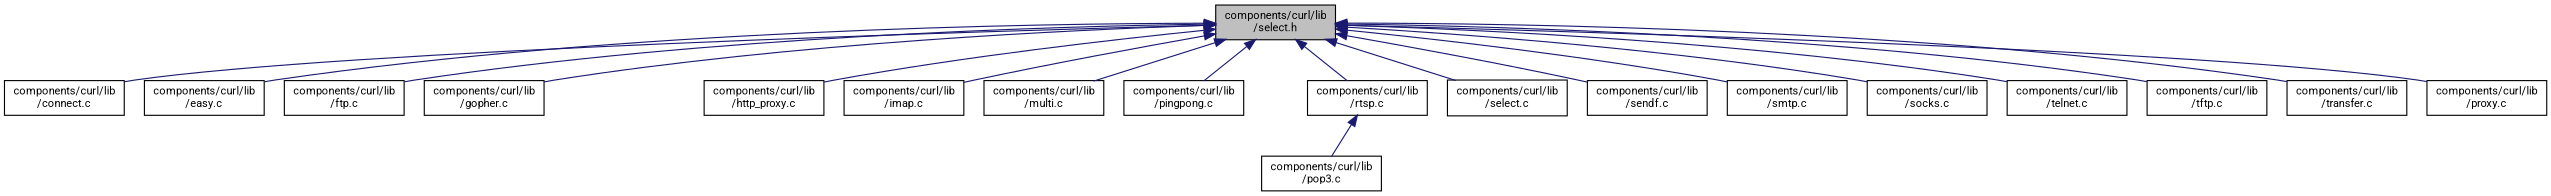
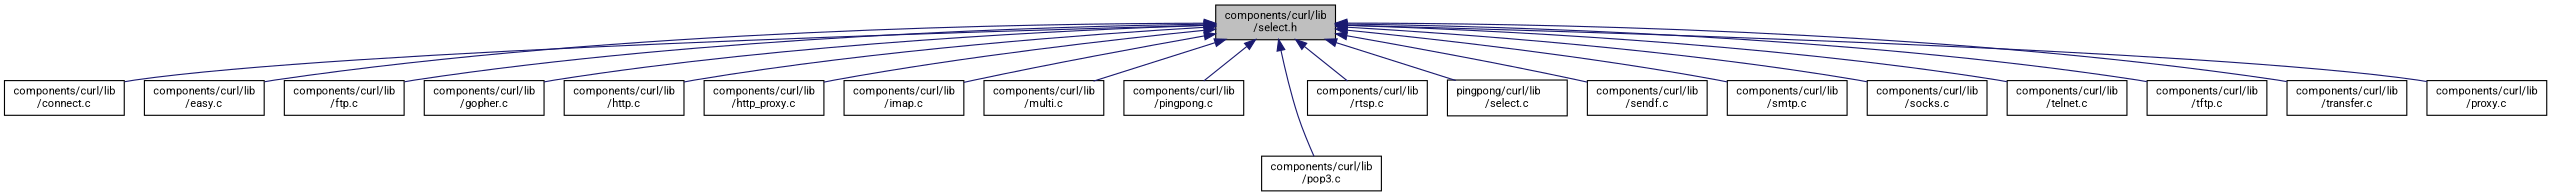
none -> (624, 98)
(1507, 98) -> (1507, 98)
(1341, 141) -> (1294, 104)
